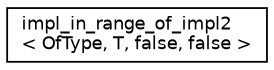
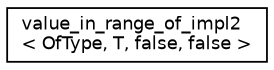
(137, 35) -> (137, 35)
